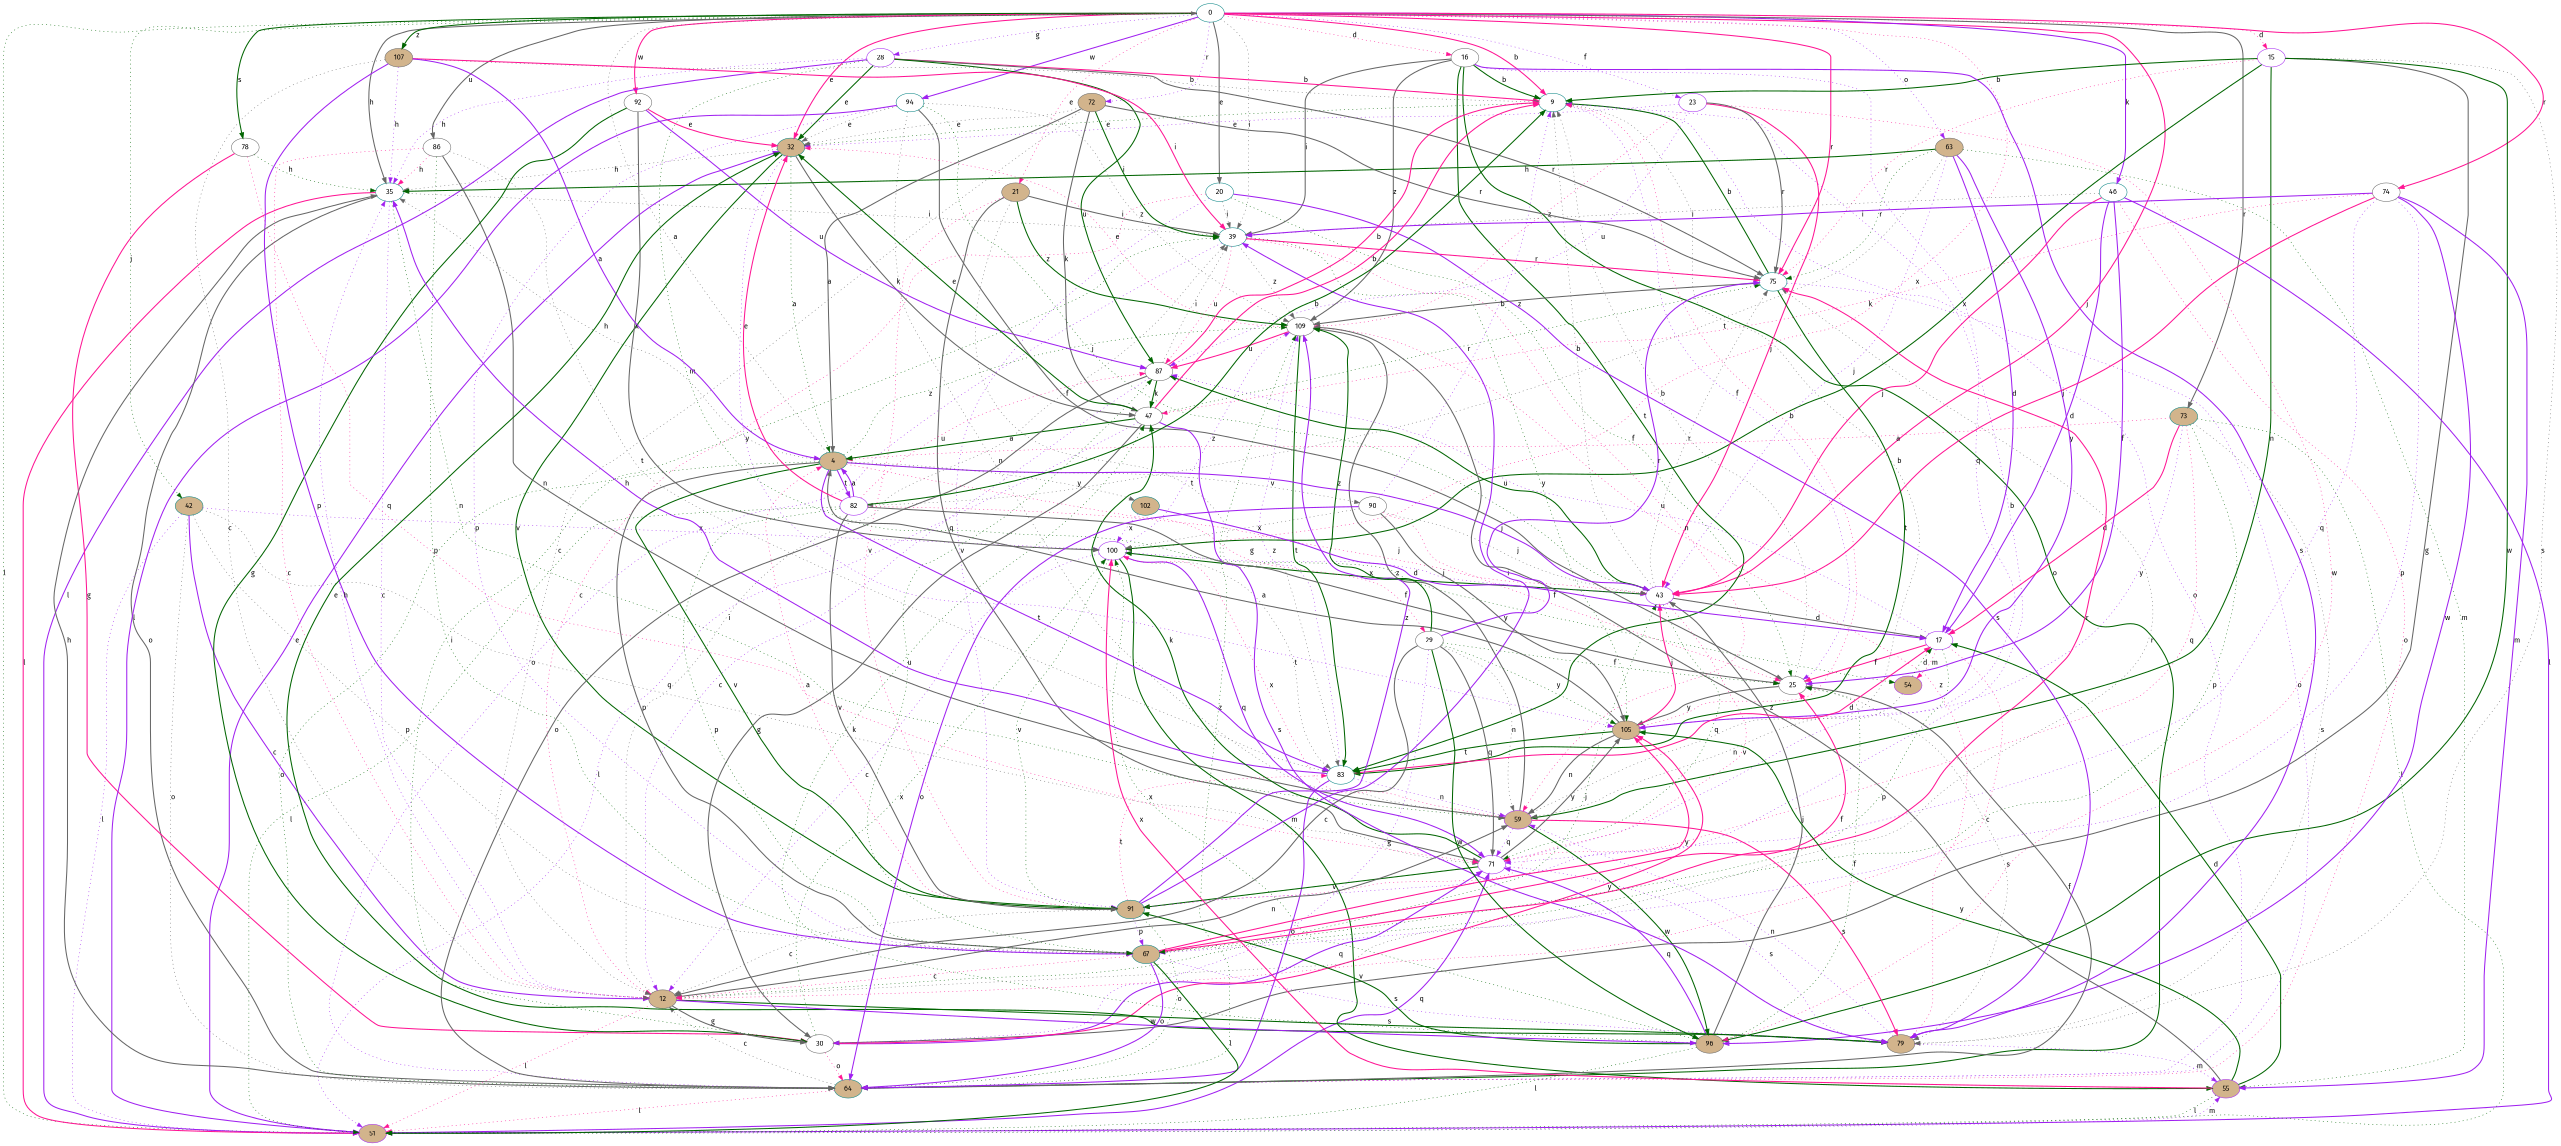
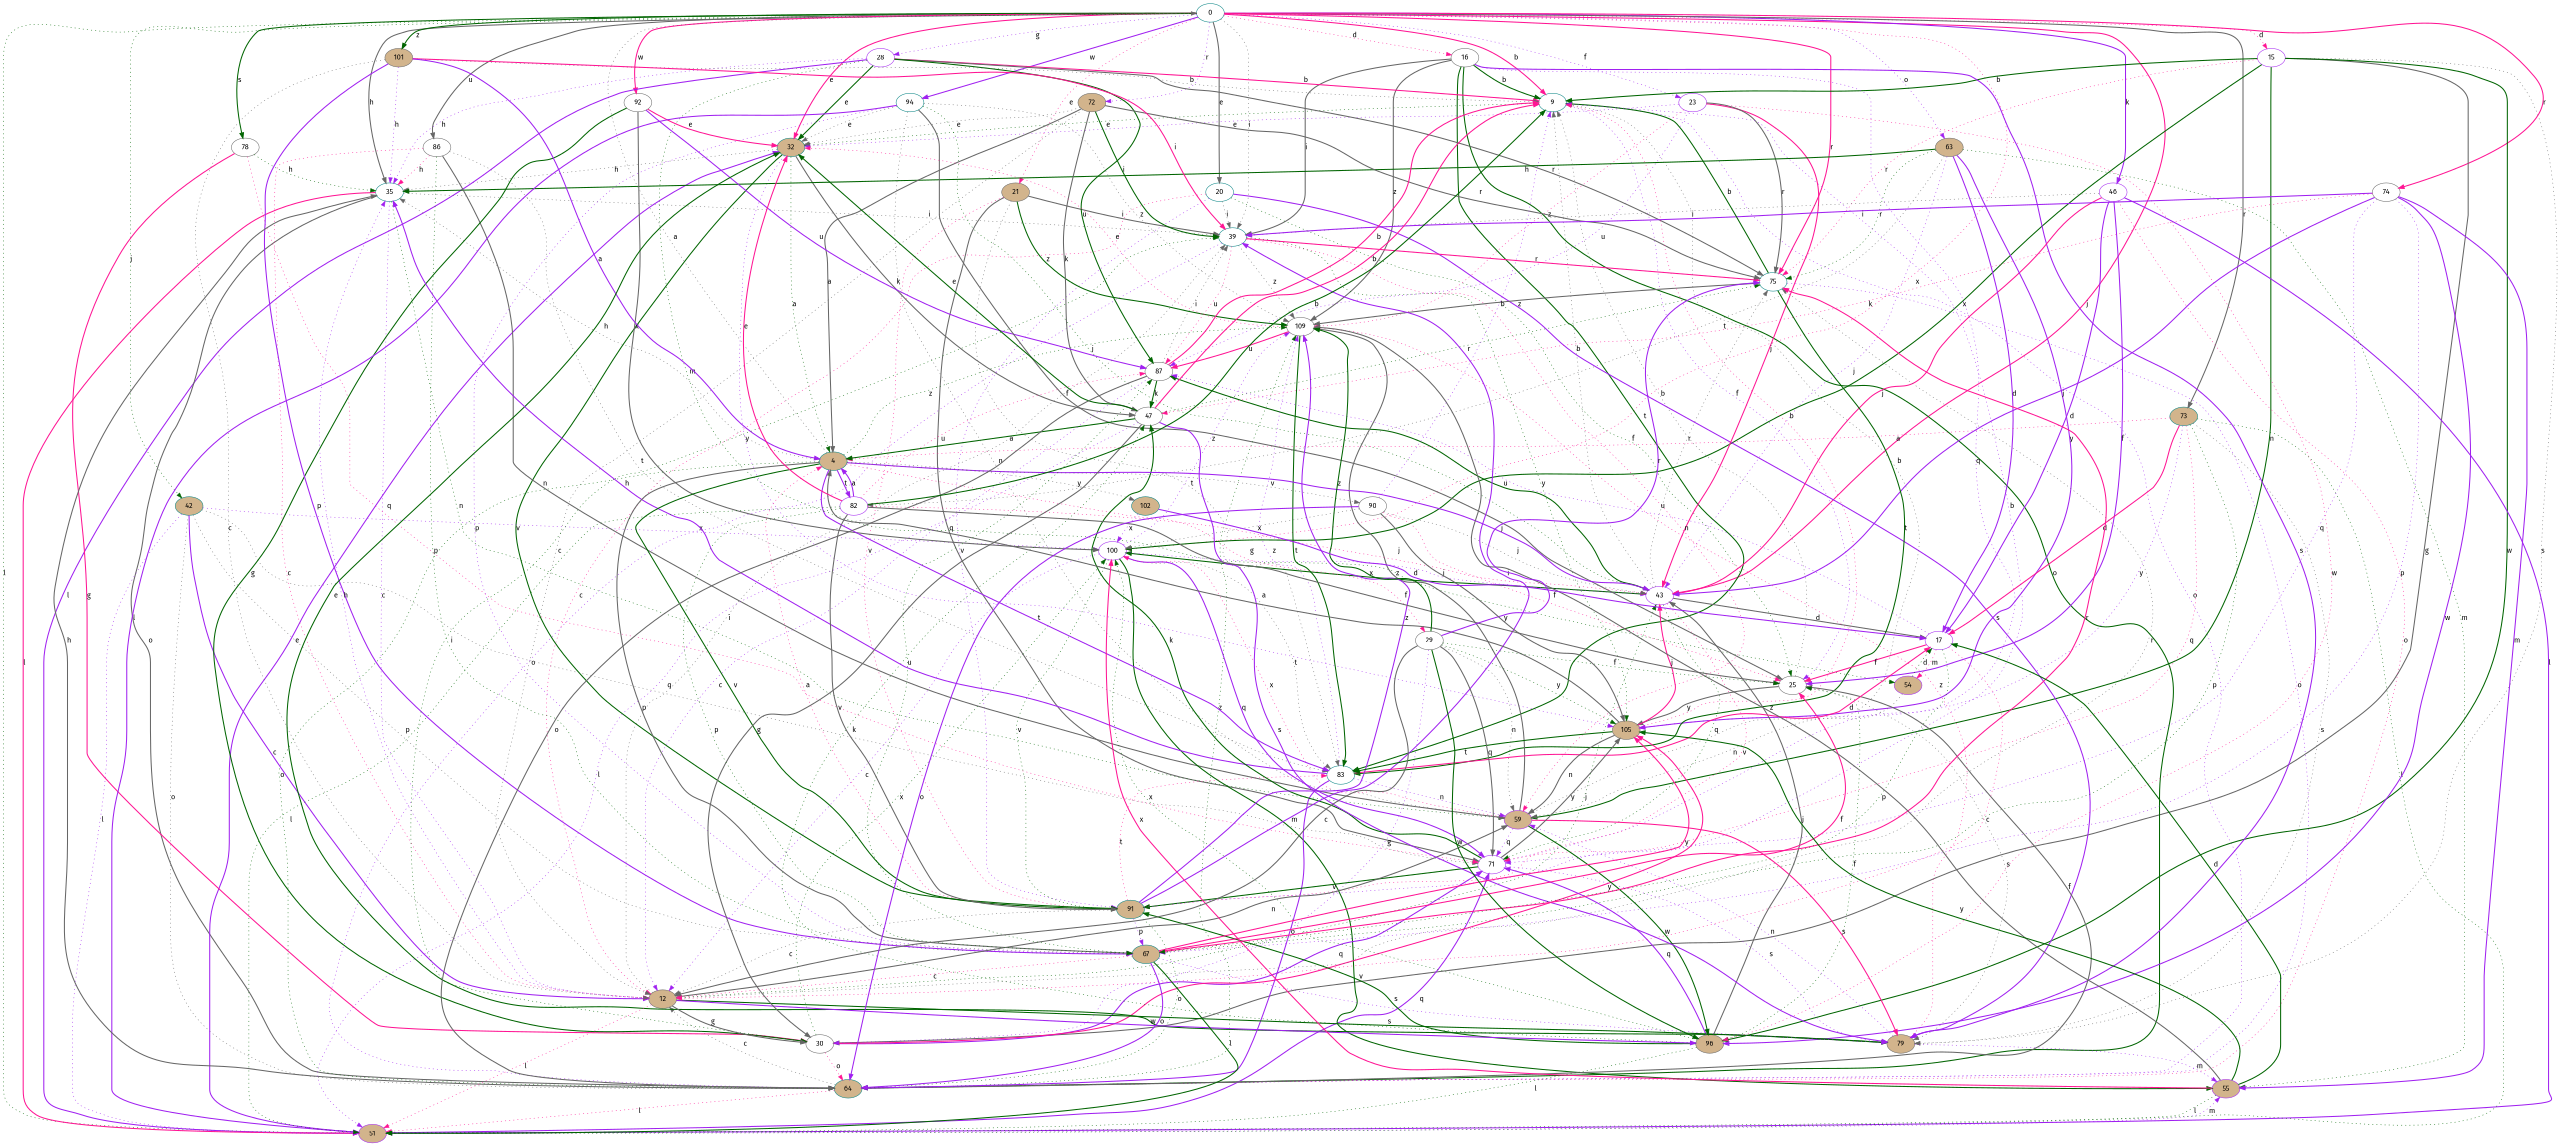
(399, 58) -> (399, 58)
(2113, 192) -> (2113, 192)
(2025, 405) -> (2025, 405)
